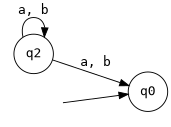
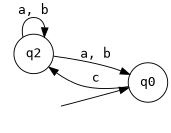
none -> (91, 88)
